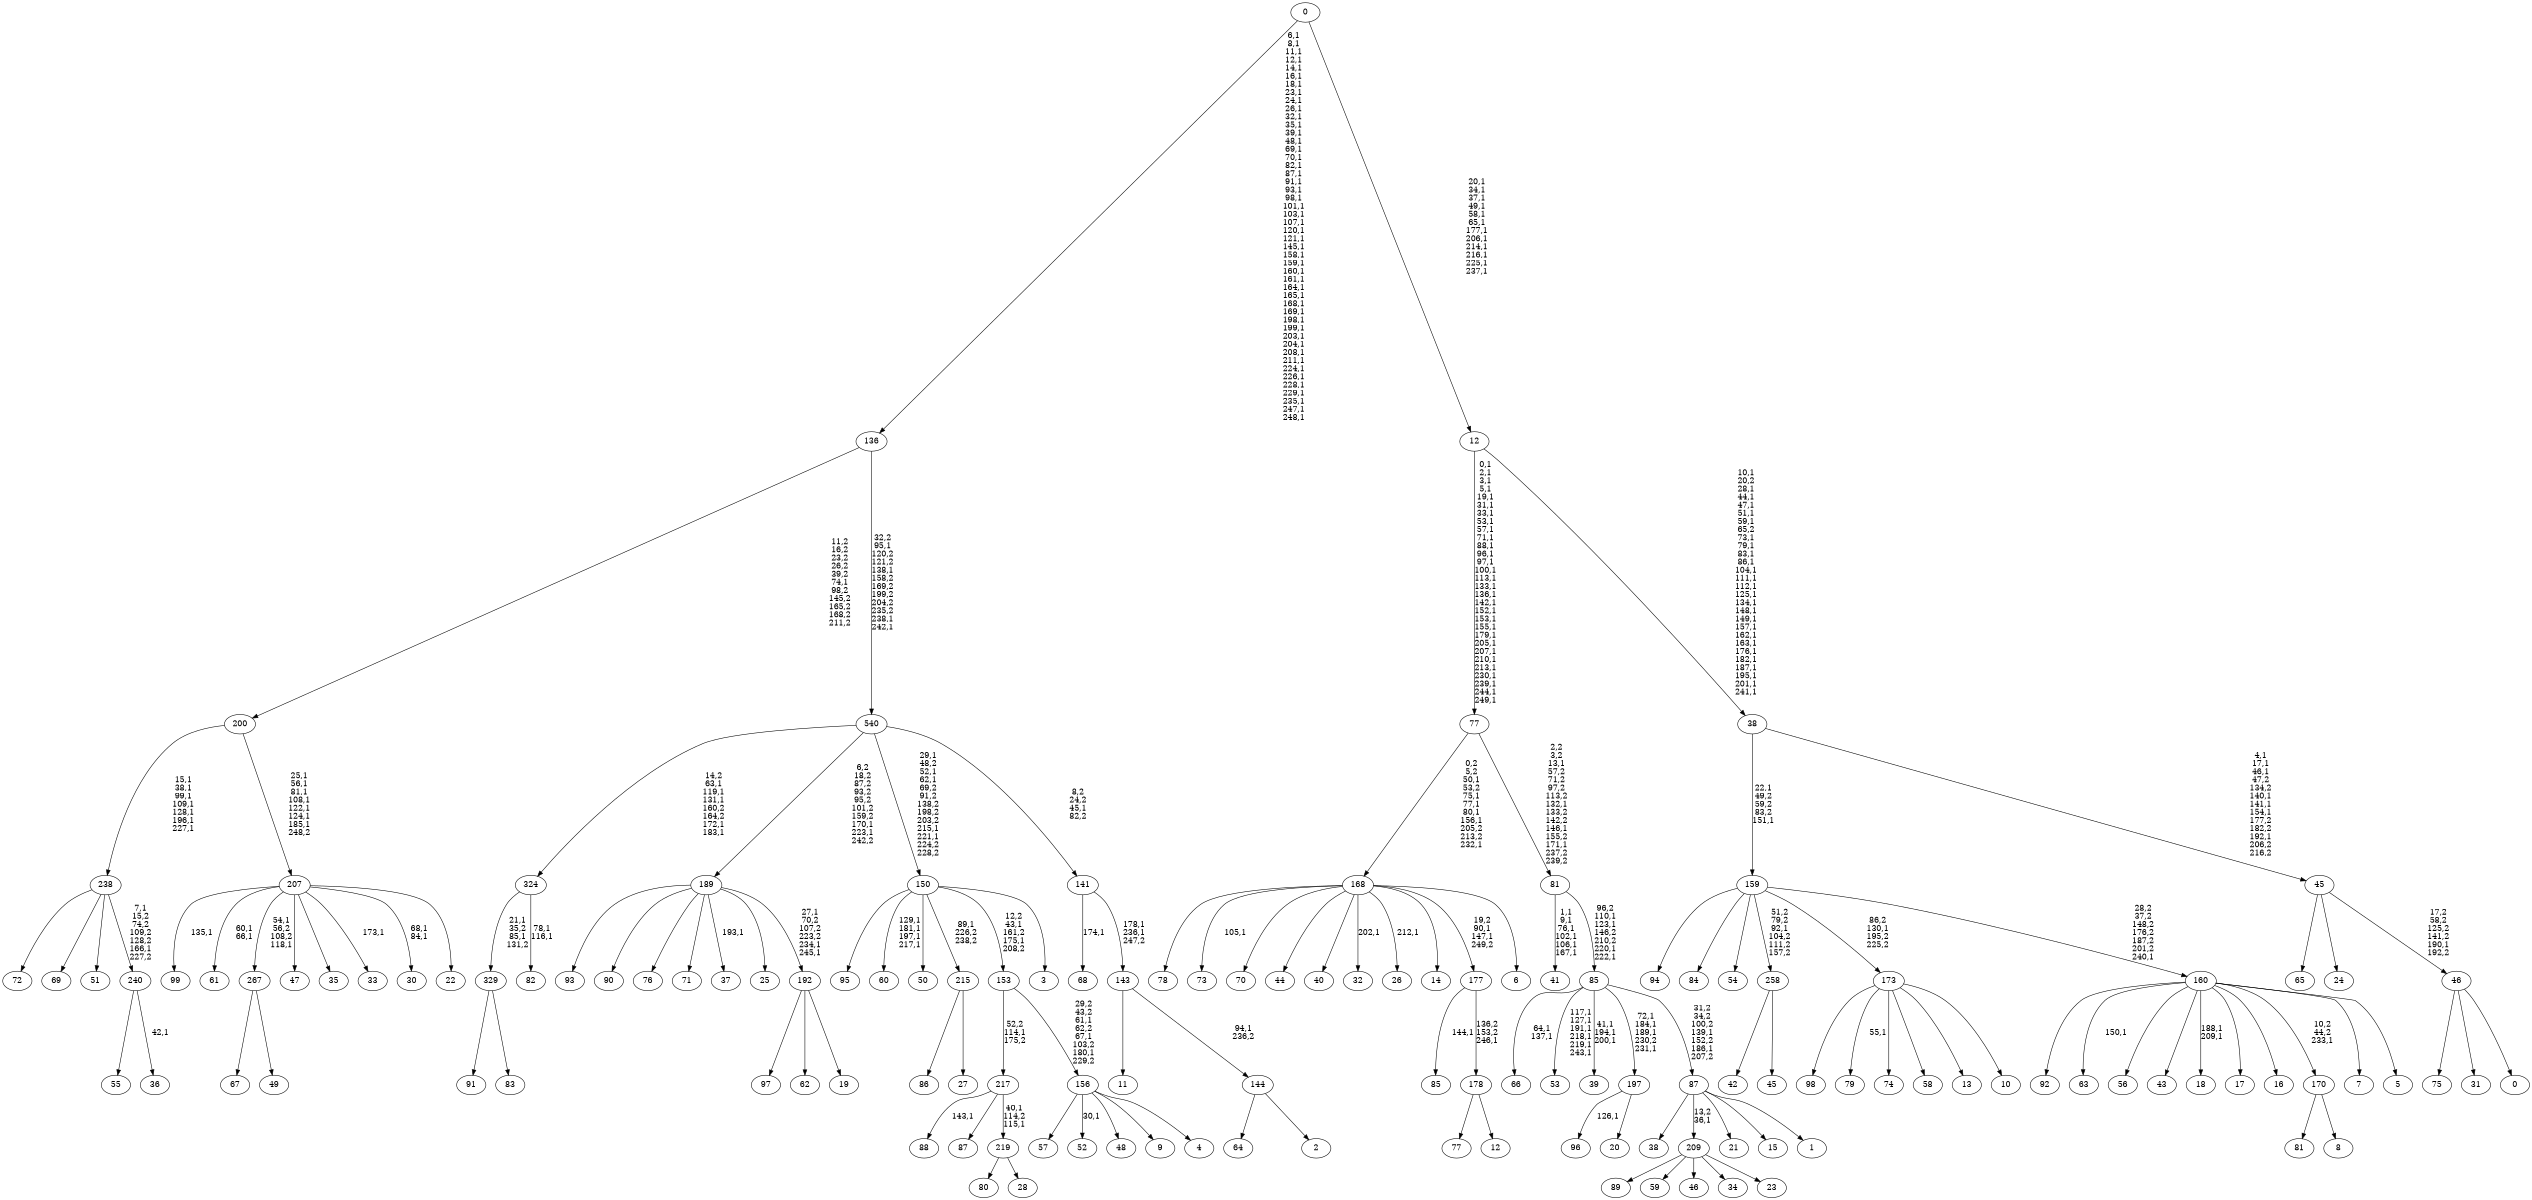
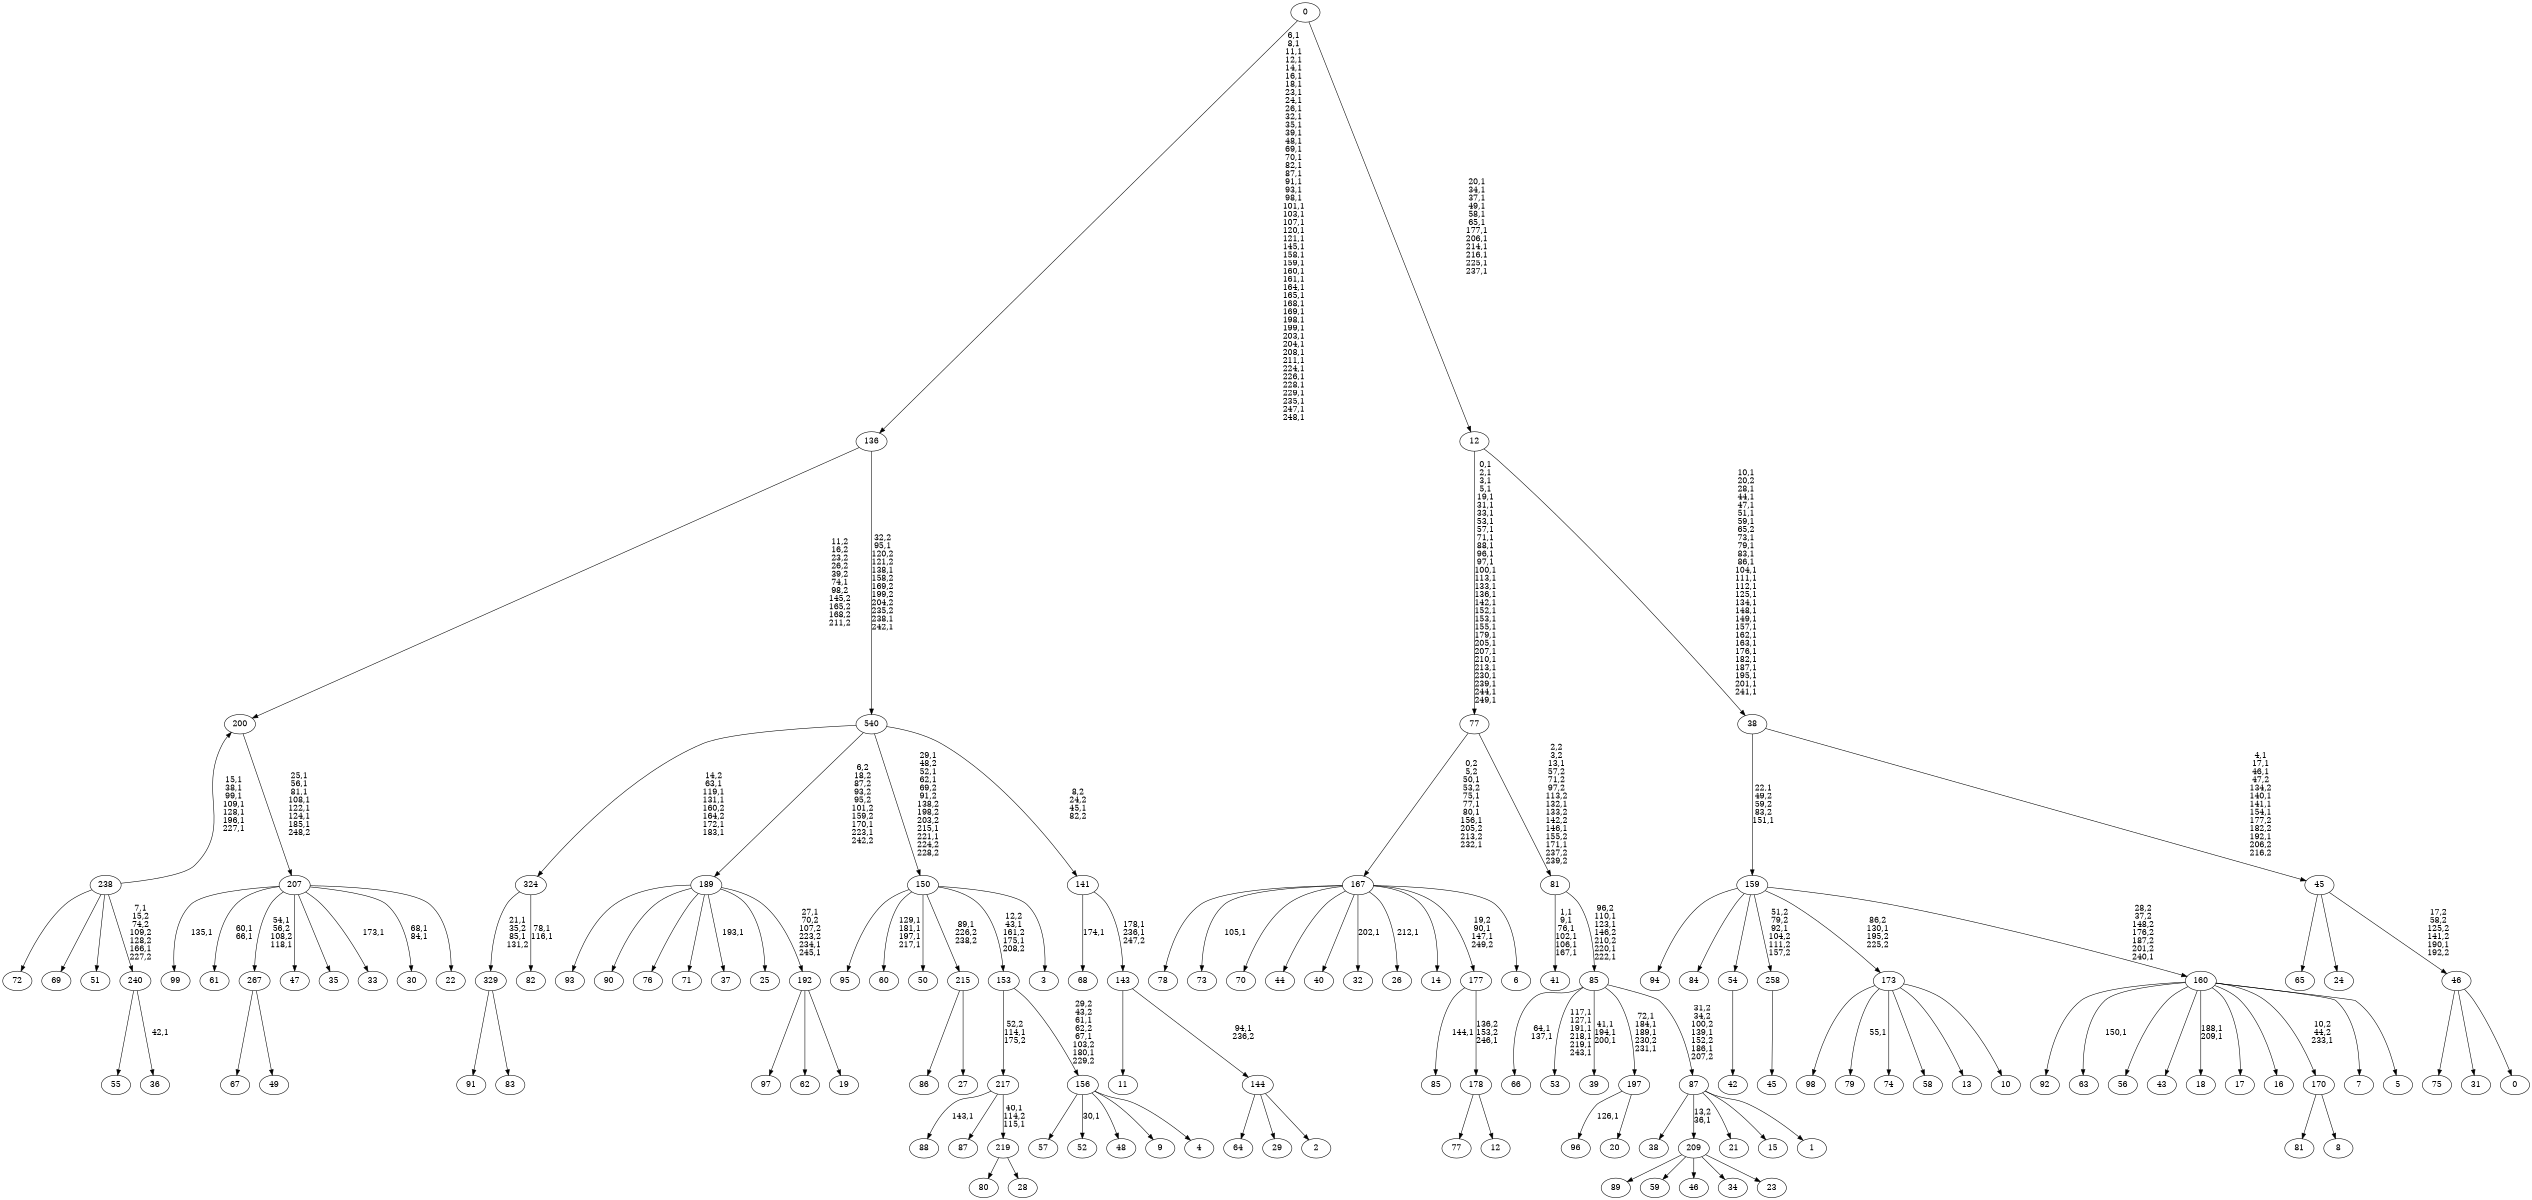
(144, 777) -> (211, 840)
(1358, 885) -> (1358, 885)
(1754, 1030) -> (1733, 1030)
none -> (1277, 1148)
